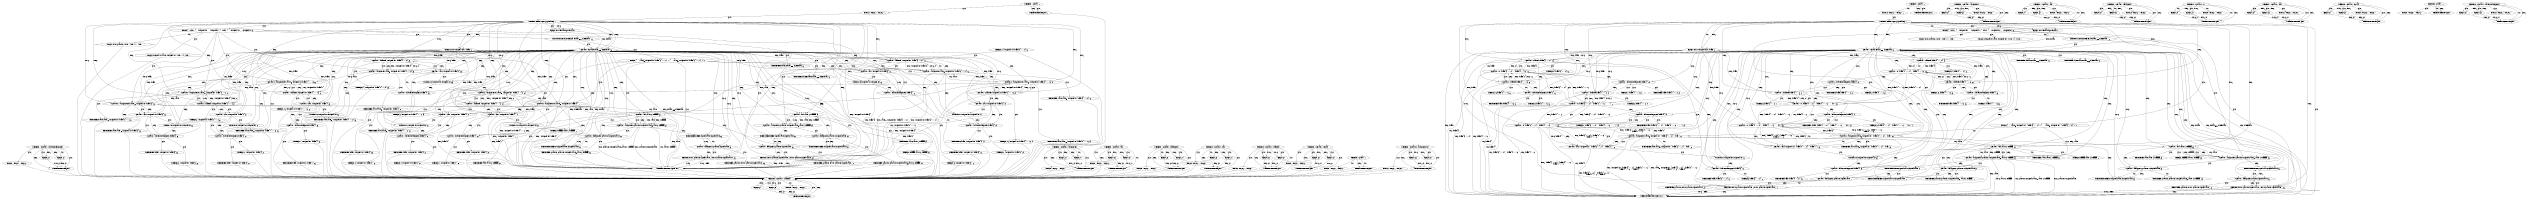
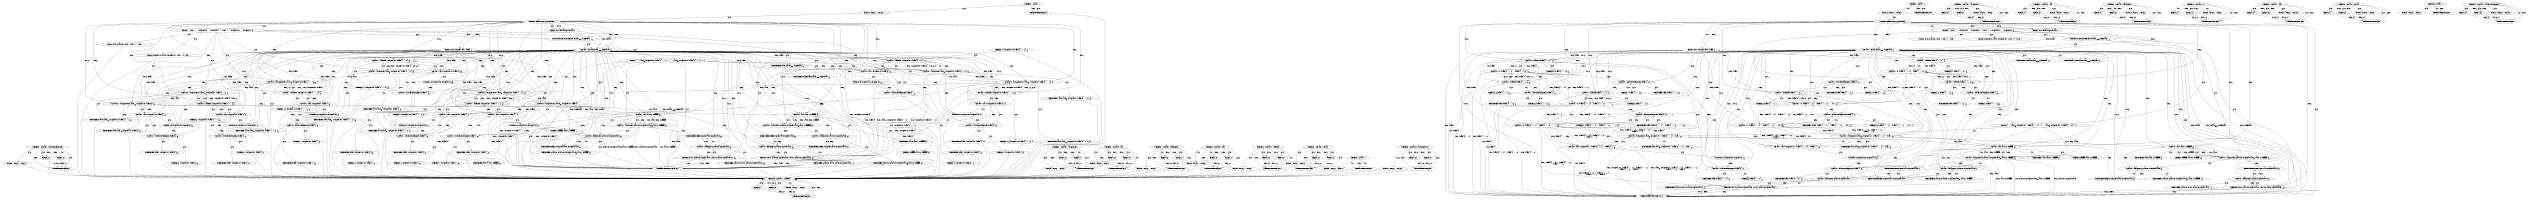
none -> (375, 94)
(451, 111) -> (444, 109)
